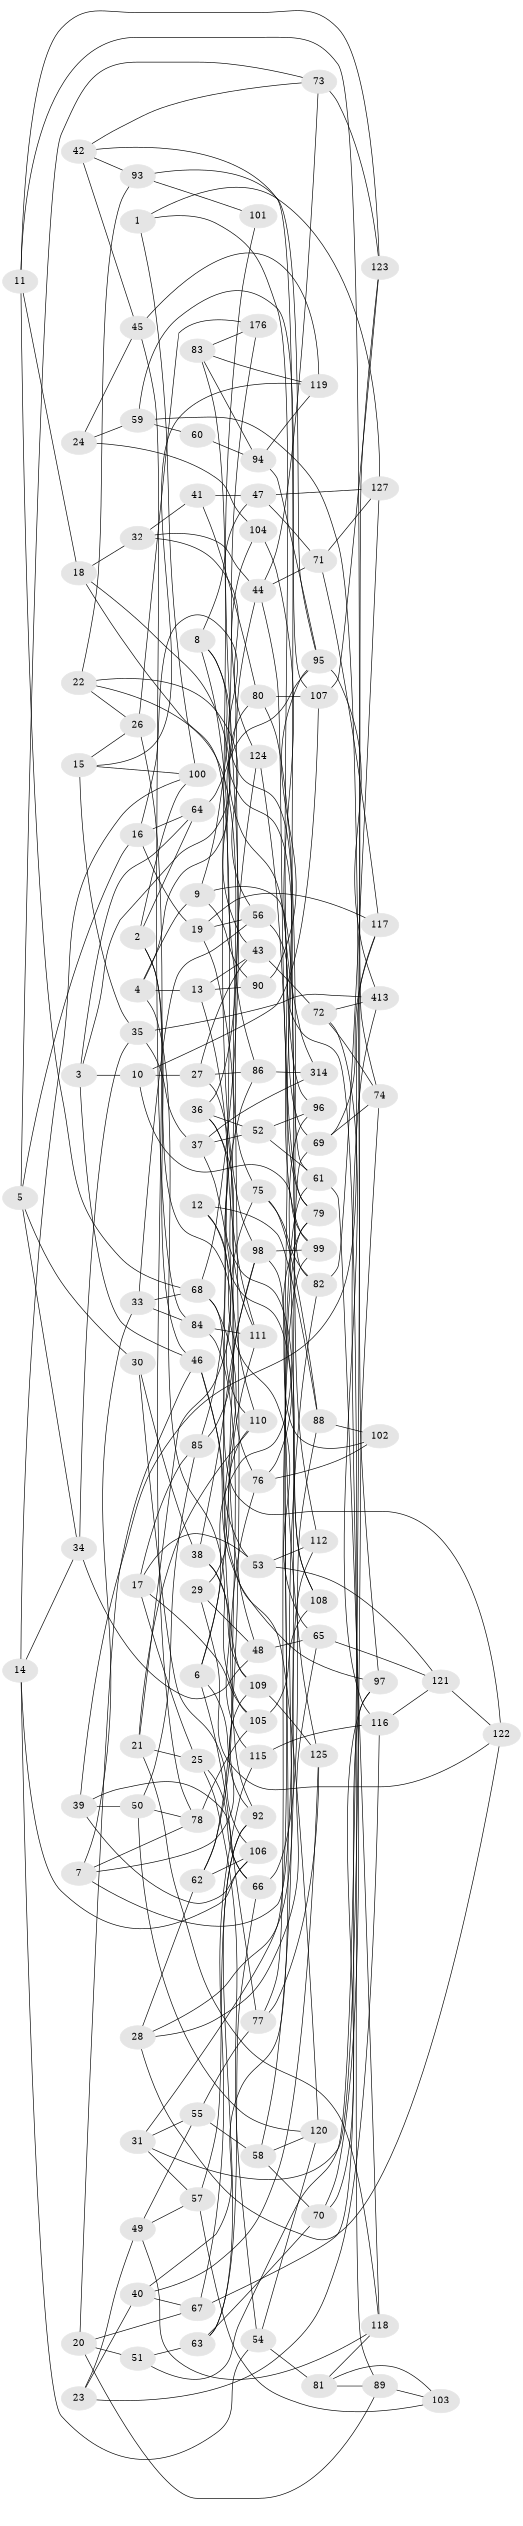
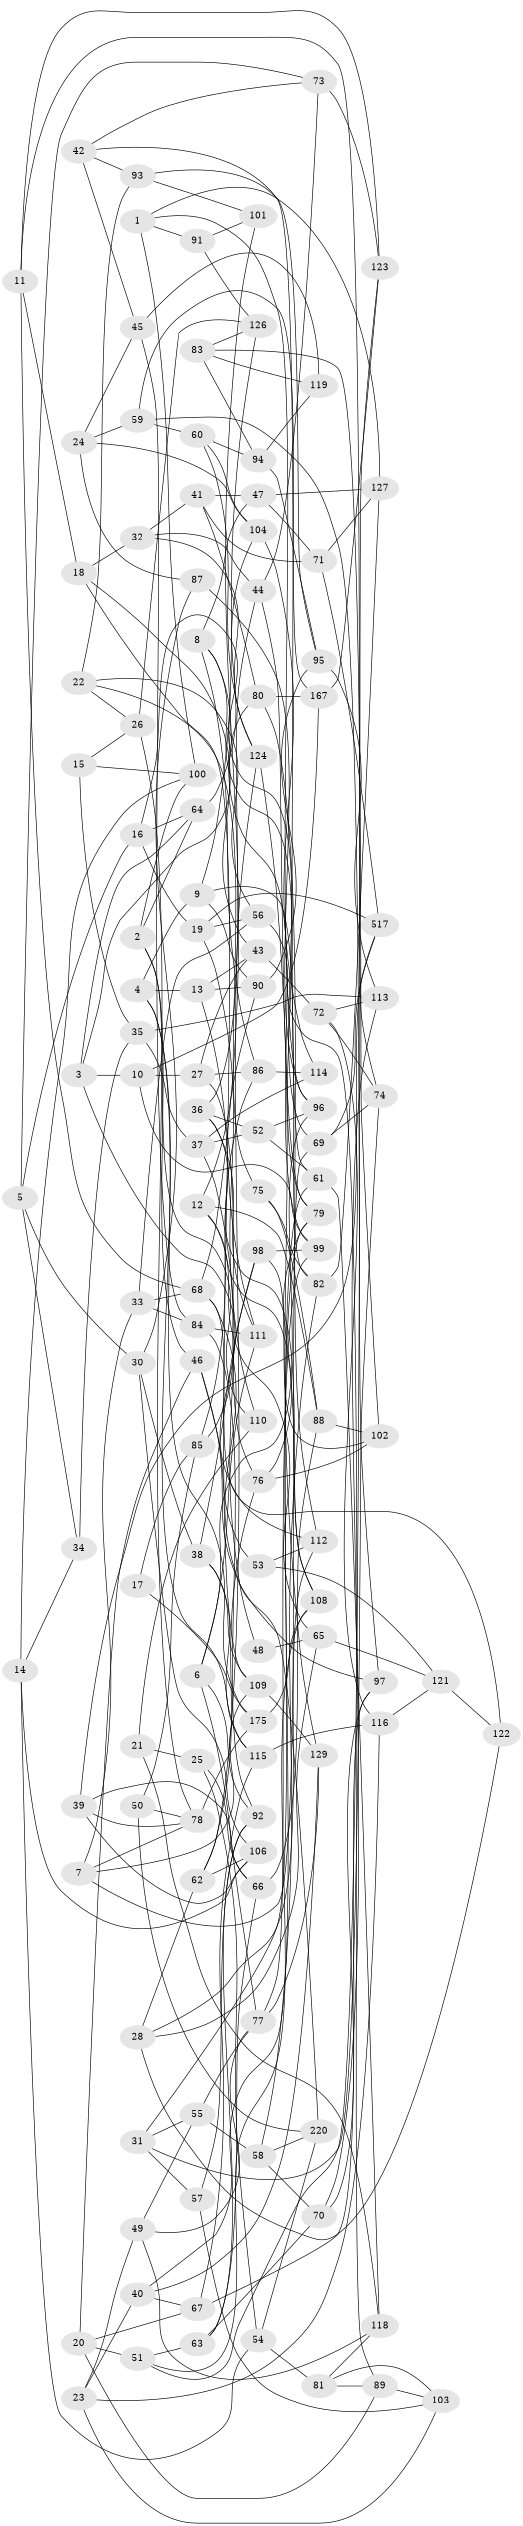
none -> (198, 241)
(258, 326) -> (258, 326)
none -> (223, 471)
(164, 547) -> none
(283, 579) -> (243, 550)
none -> (198, 580)
none -> (228, 596)
(319, 697) -> (319, 697)
(217, 848) -> (163, 1383)
(380, 925) -> (380, 925)
(223, 957) -> (360, 833)
(380, 998) -> (380, 998)
none -> (240, 1052)
(319, 1073) -> (319, 1073)
(97, 1249) -> (220, 1281)
(174, 1460) -> none
(193, 1534) -> none
(198, 1591) -> none
(160, 1659) -> none
(142, 1664) -> none
(258, 1722) -> (258, 1722)
(319, 1755) -> (319, 1755)
(108, 1806) -> (133, 1826)
none -> (268, 2085)
(319, 2131) -> (319, 2131)
(168, 2214) -> (239, 2157)
none -> (258, 2523)
